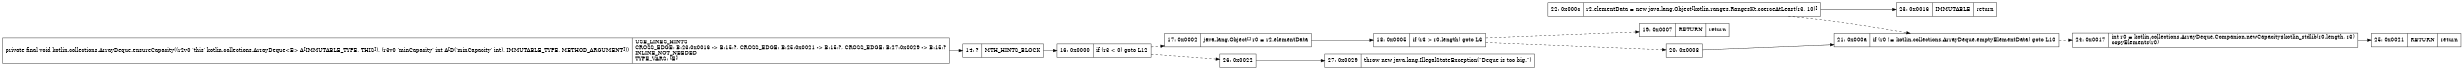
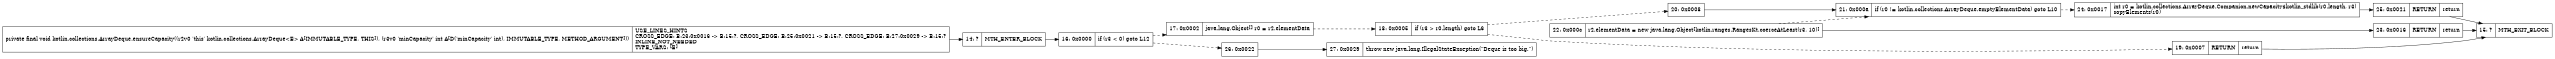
(1953, 9) -> (2425, 30)
none -> (2514, 30)
(1341, 40) -> (1342, 29)
(1013, 50) -> (1014, 39)
